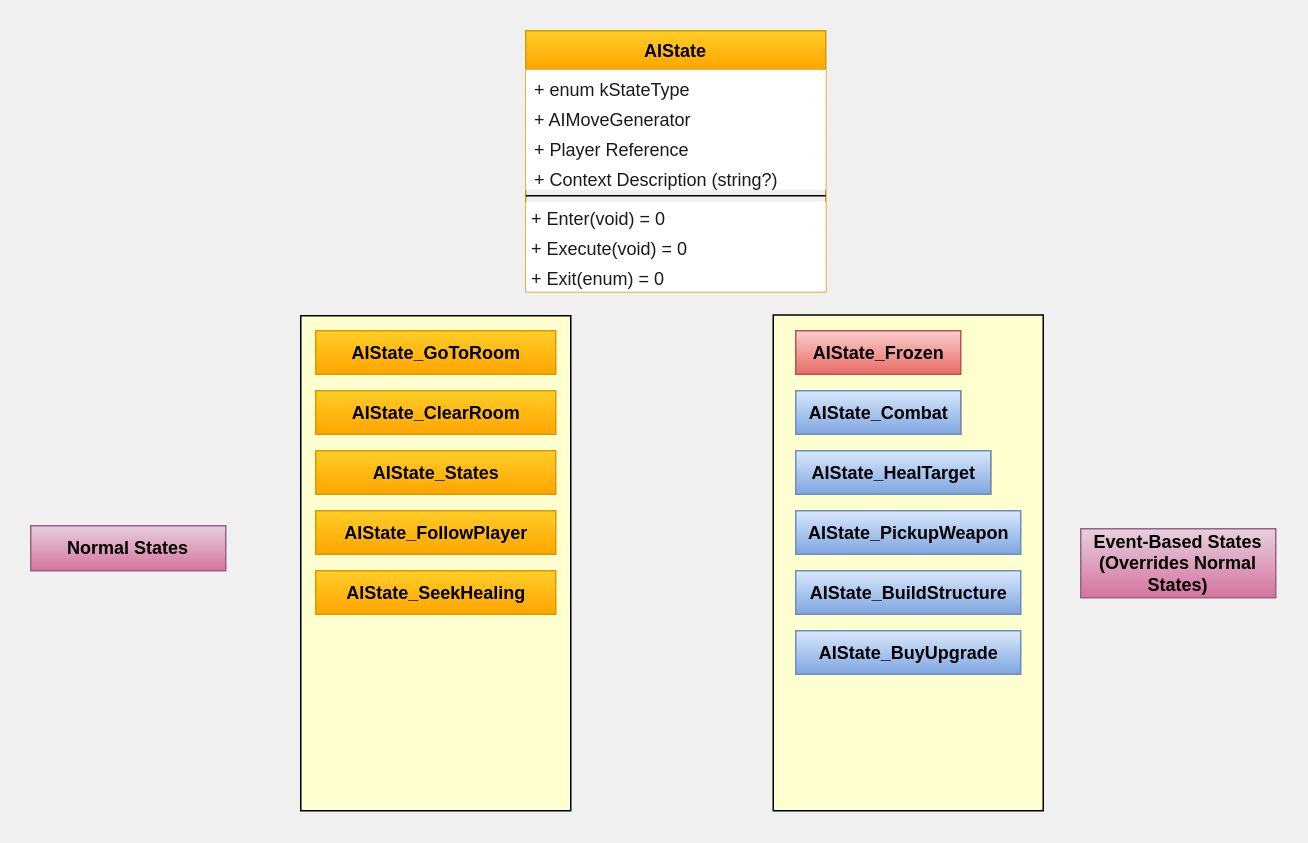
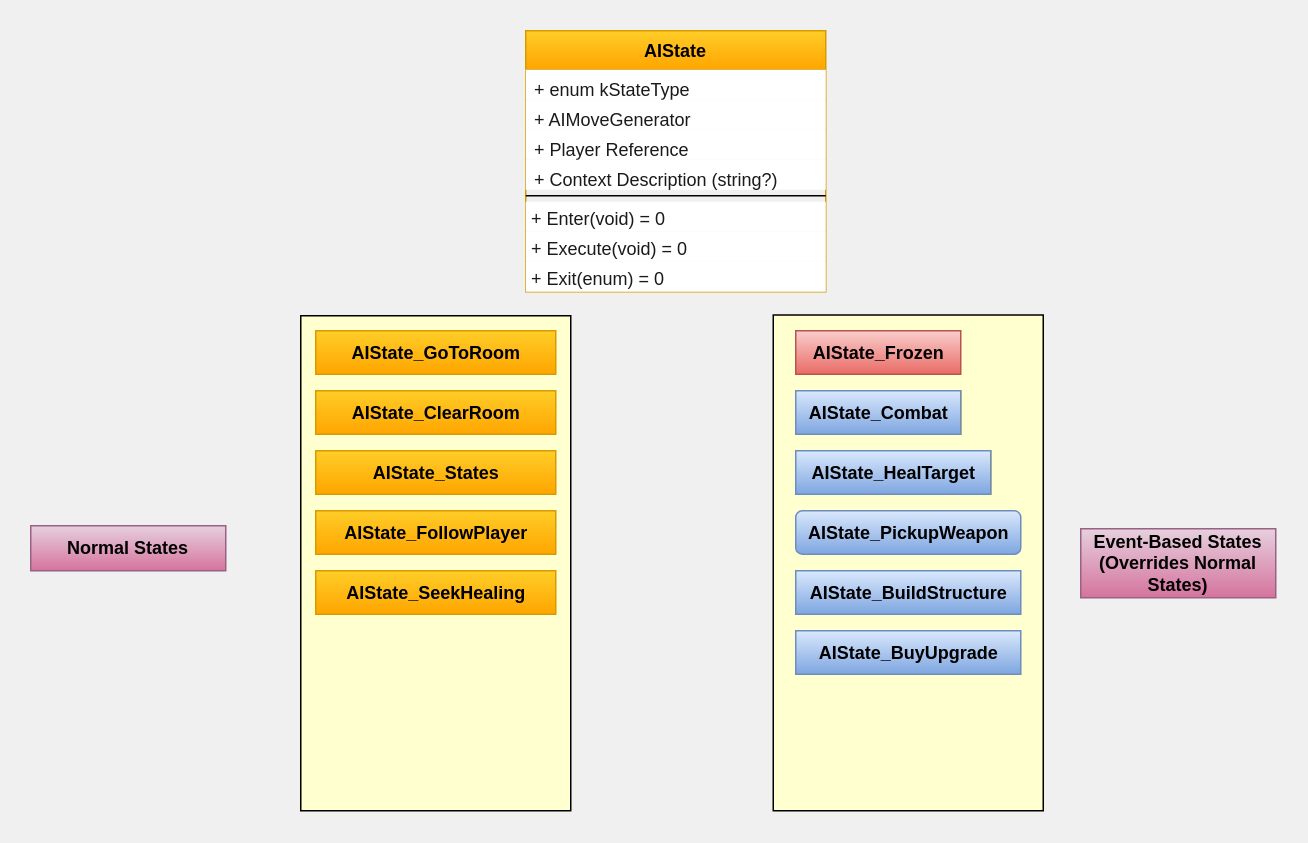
(908, 533) -> (908, 533)
